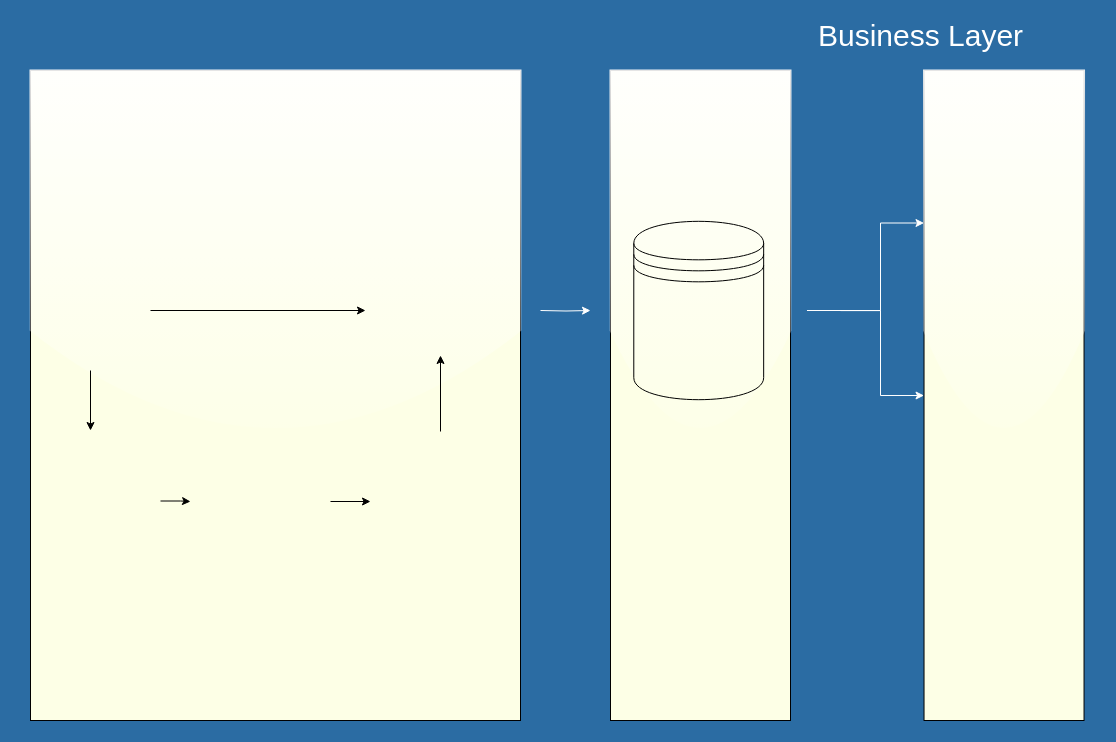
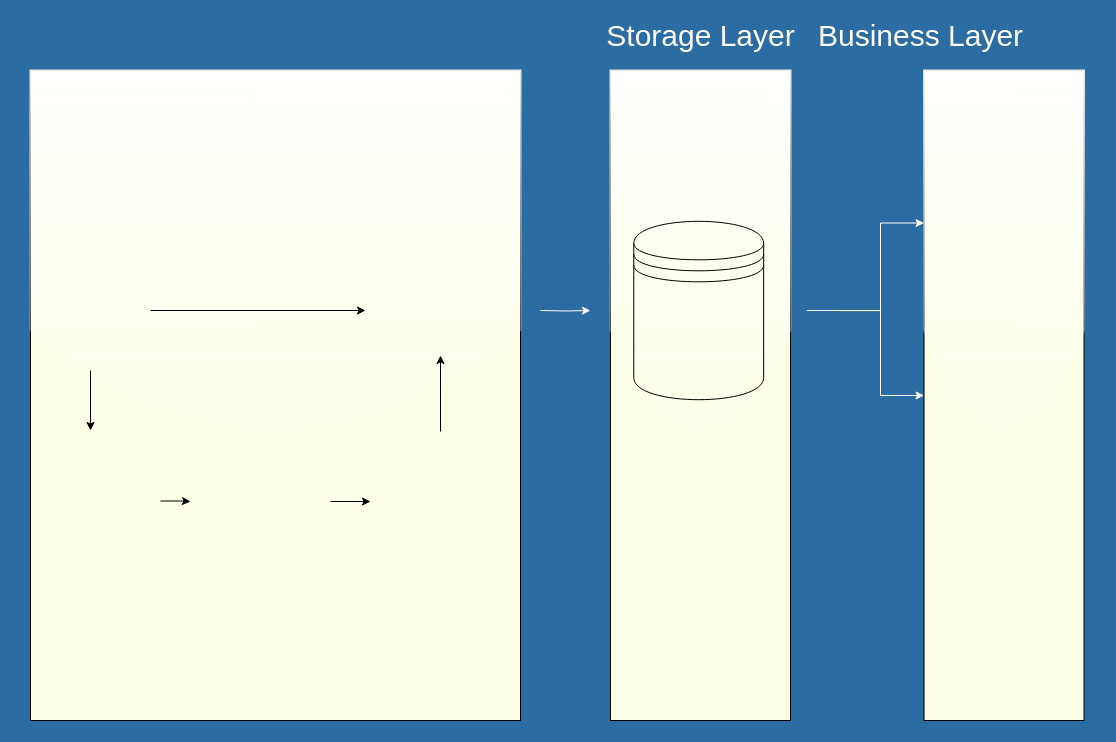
none -> (701, 36)
